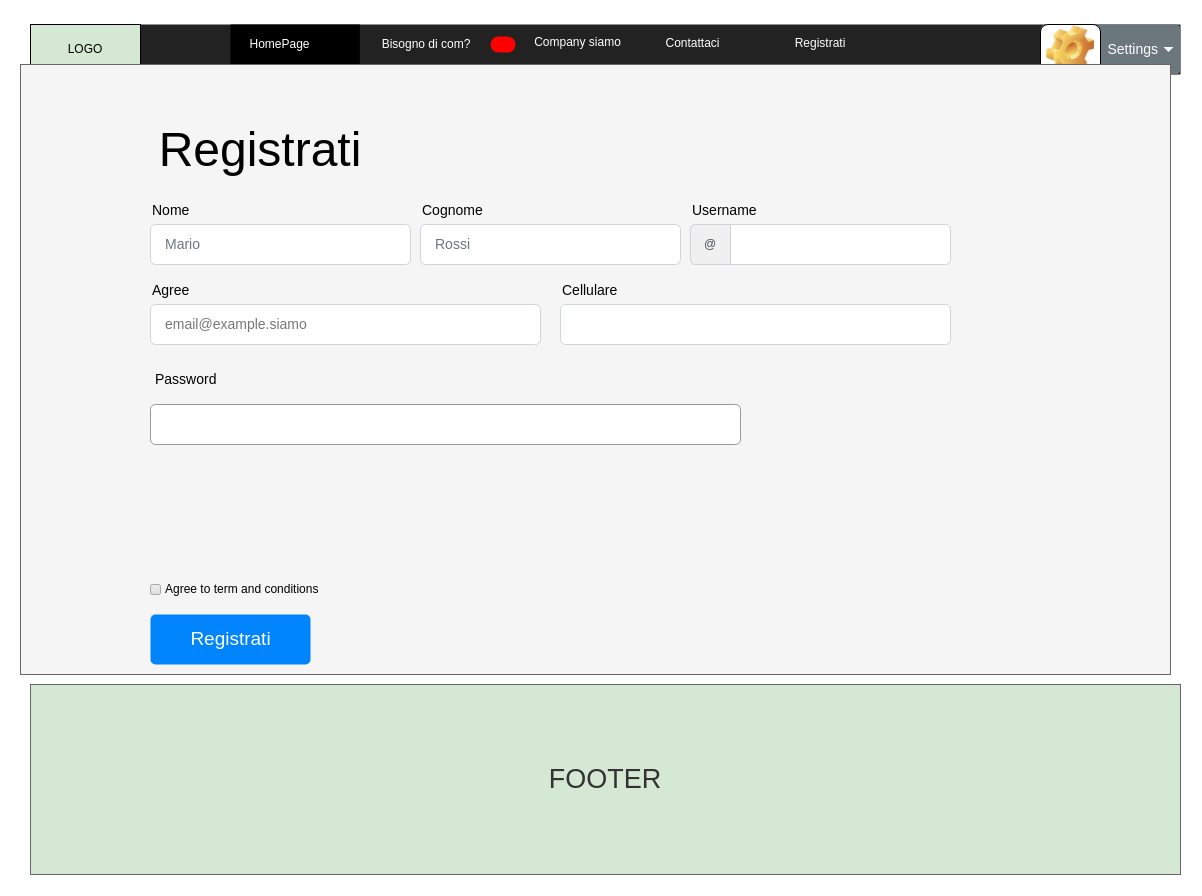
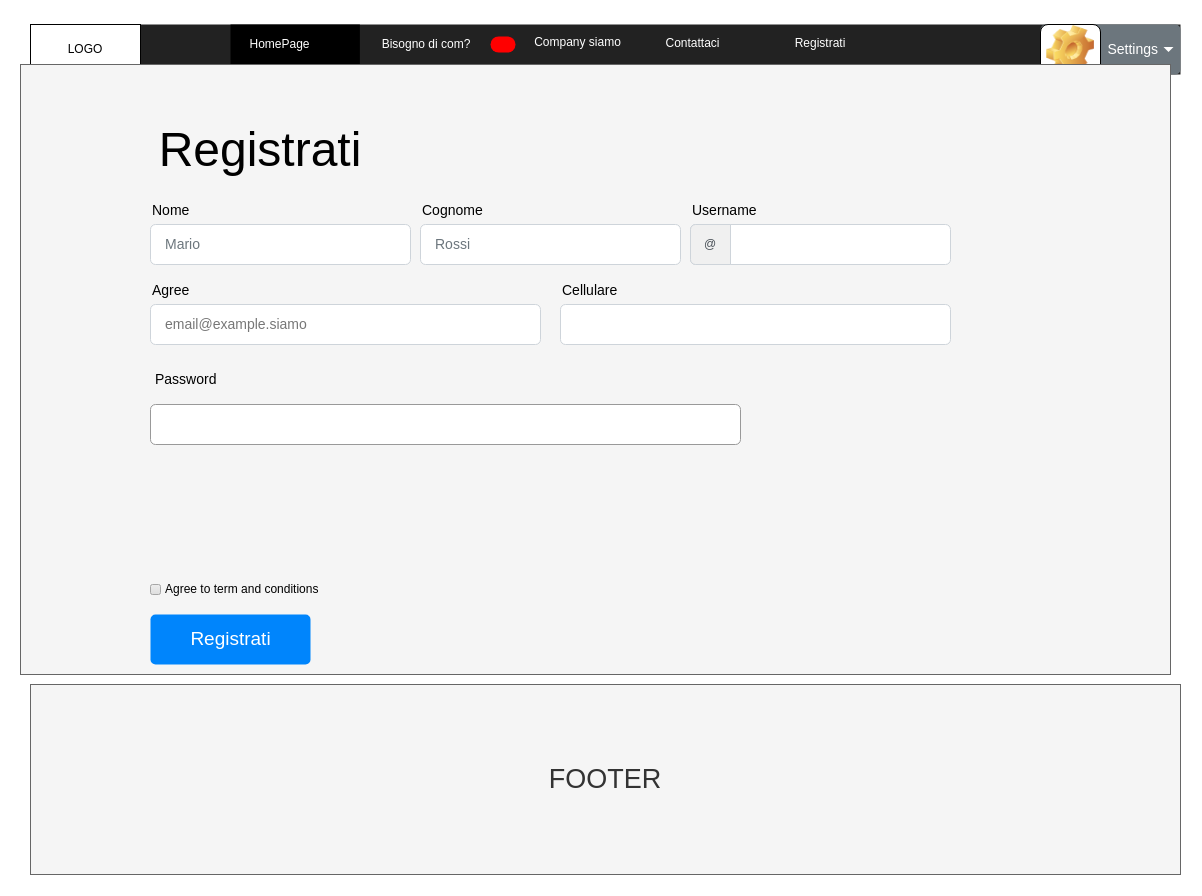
(86, 50) -> (86, 50)
(606, 780) -> (606, 780)
